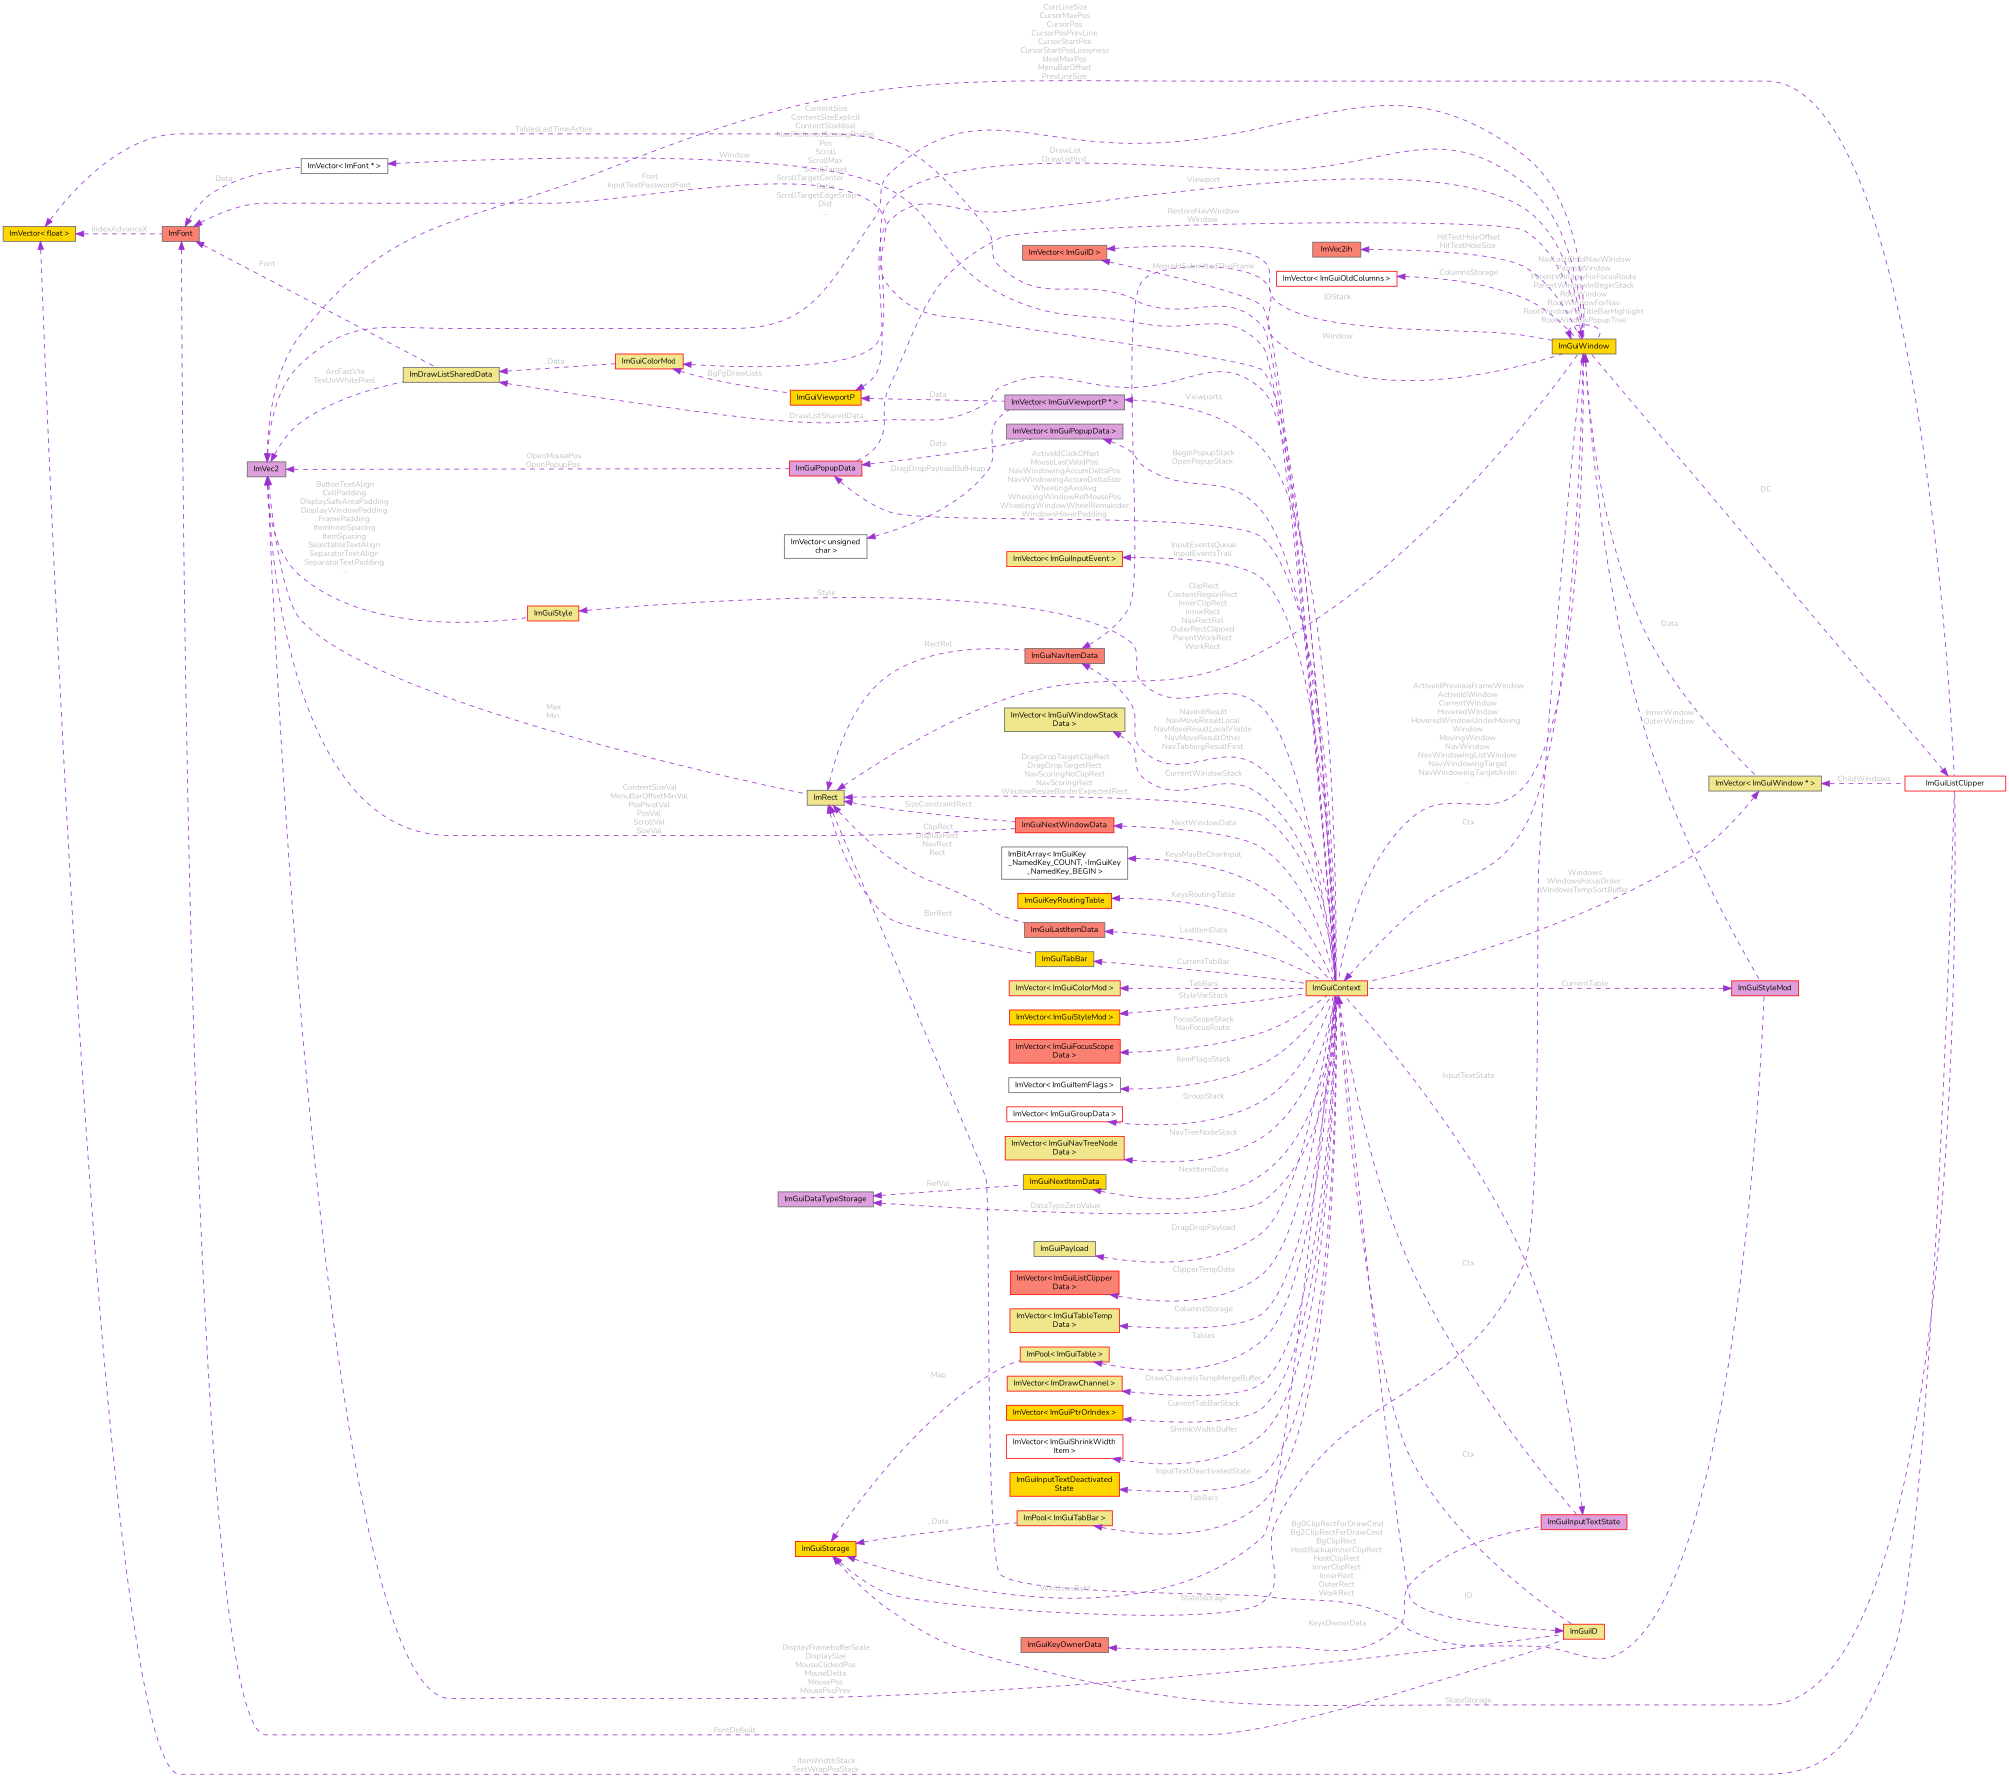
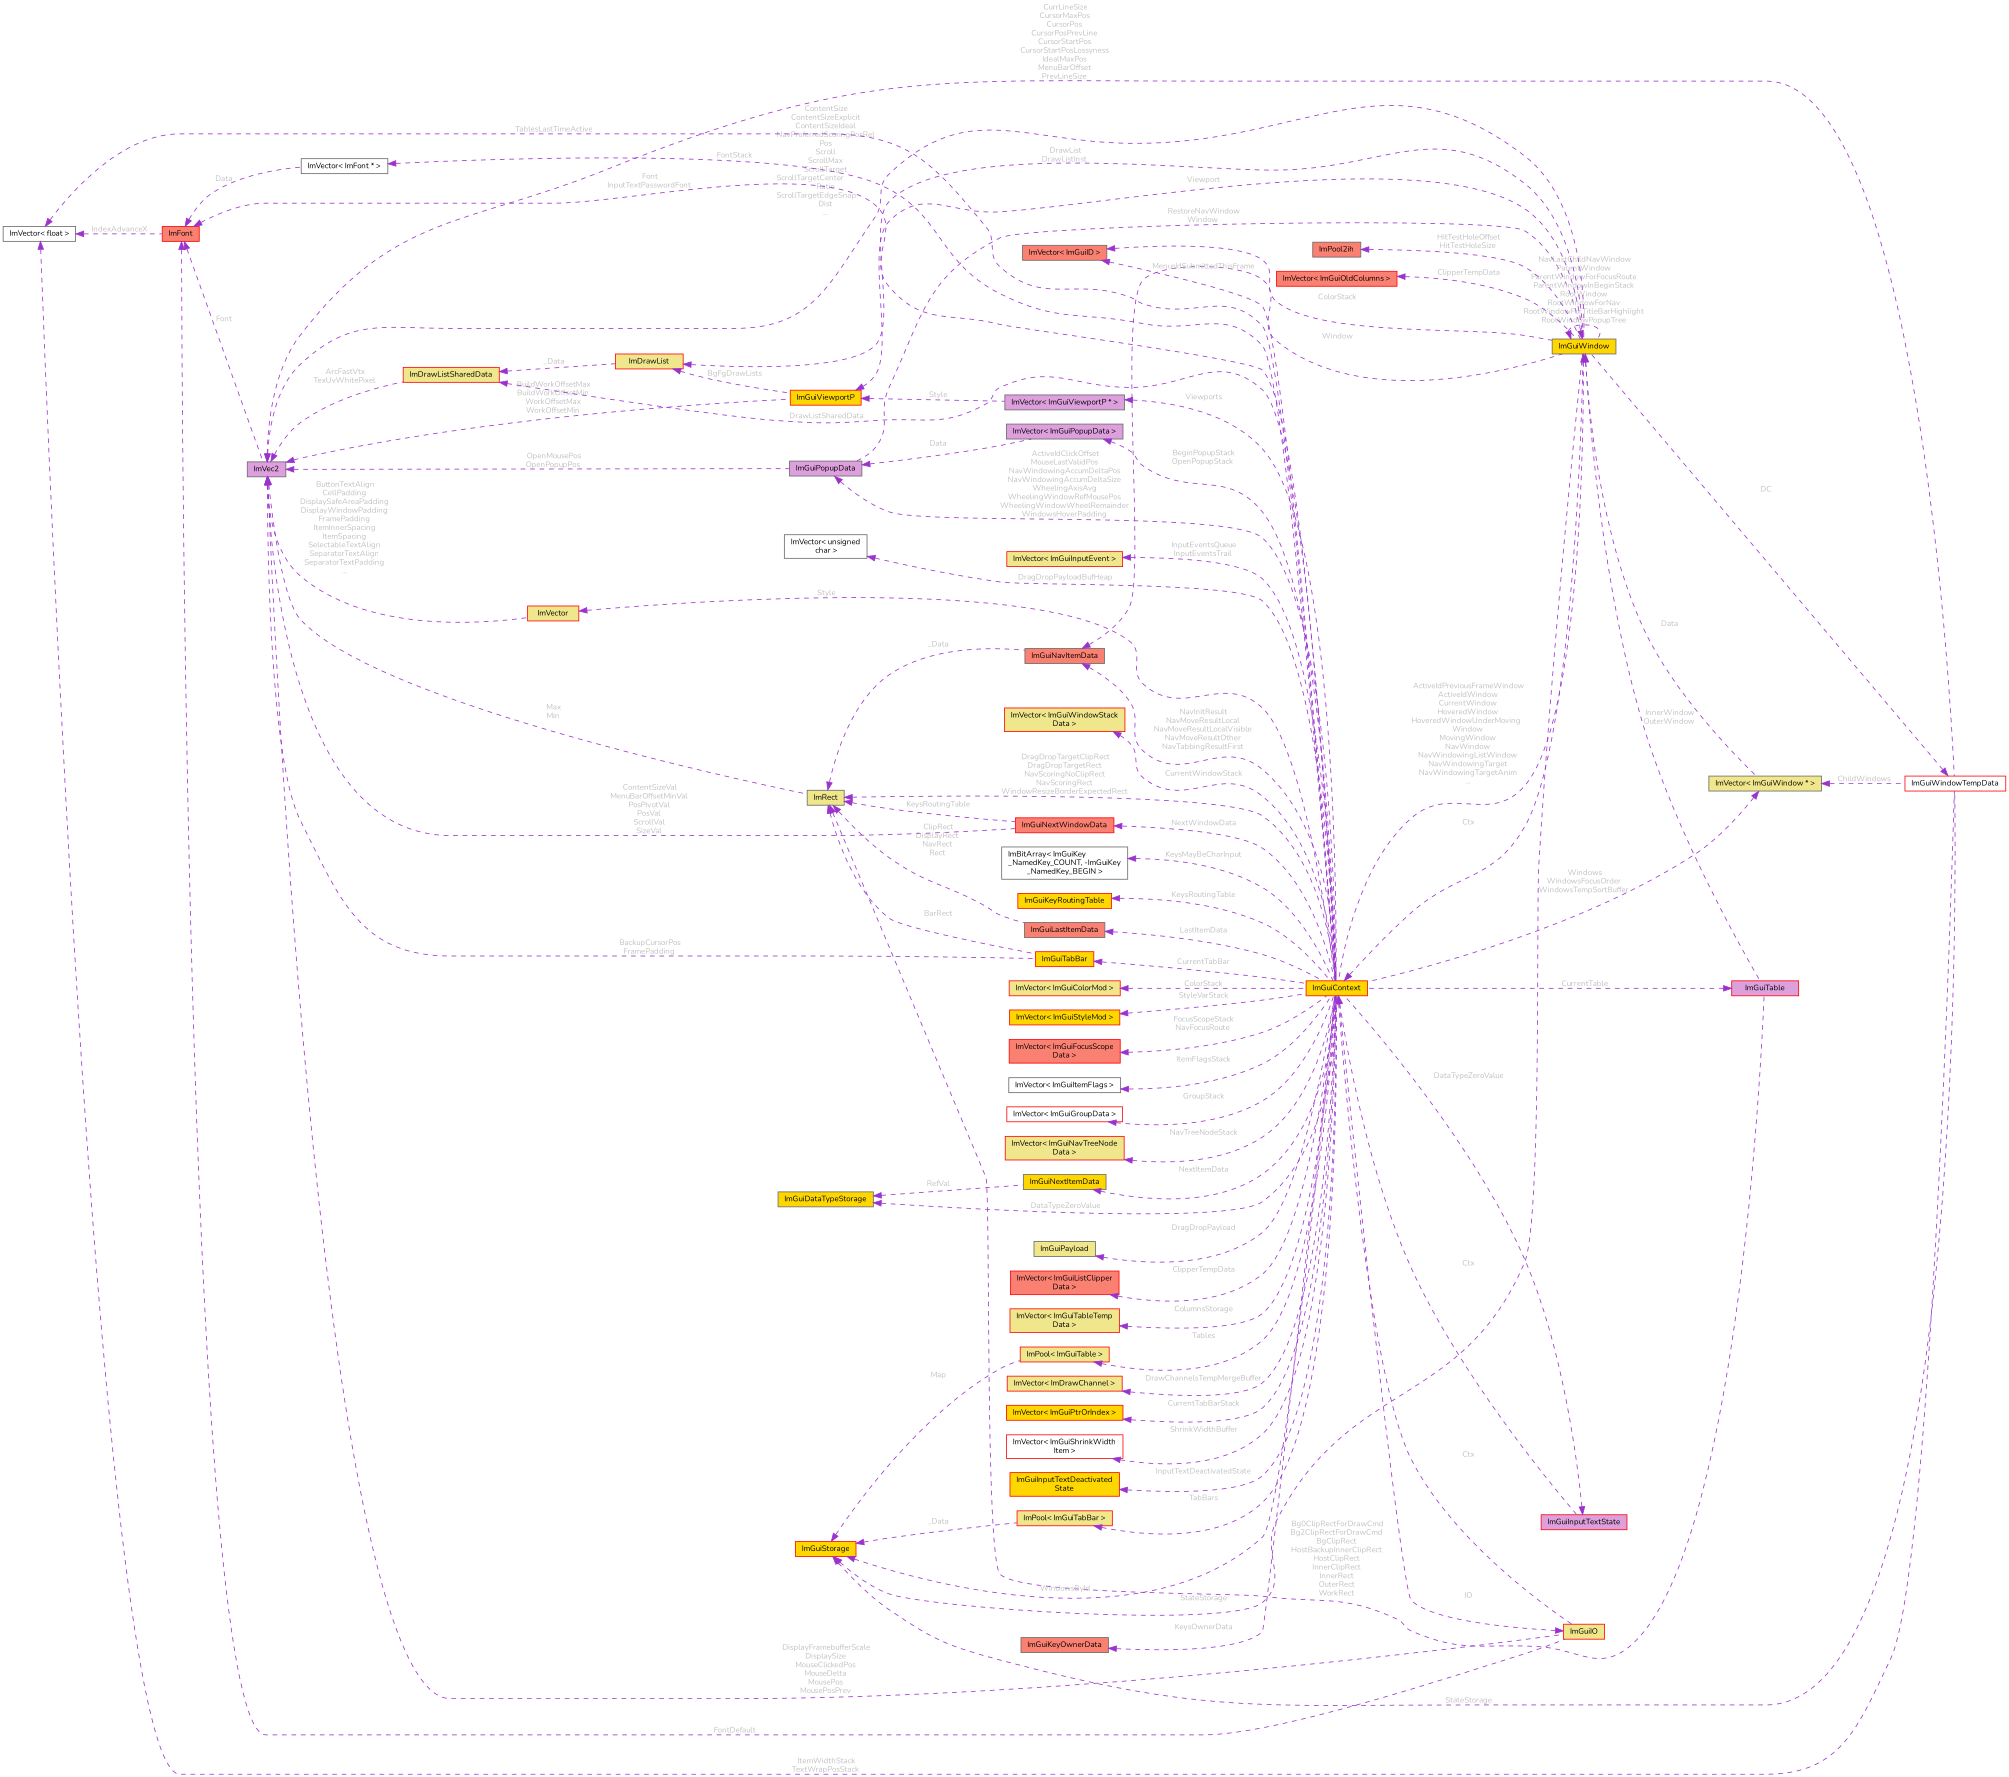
(734, 156) -> (734, 156)
(39, 234) -> (39, 234)
(181, 234) -> (181, 234)
(1337, 250) -> (1337, 250)
(1468, 273) -> (1468, 273)
(1337, 279) -> (1337, 279)
(1337, 297) -> (1337, 297)
(314, 303) -> (225, 355)
(649, 361) -> (649, 361)
(451, 375) -> (451, 375)
(938, 395) -> (938, 395)
none -> (541, 420)
(826, 469) -> (826, 469)
(965, 493) -> (1263, 601)
(553, 613) -> (553, 613)
(938, 645) -> (938, 645)
(1258, 653) -> none
(1065, 720) -> (1065, 720)
(1955, 784) -> (1955, 784)
(938, 804) -> (938, 804)
none -> (465, 956)
(1065, 959) -> (1065, 959)
(1203, 984) -> (1203, 984)
(1337, 988) -> (1337, 988)
(1765, 988) -> (1765, 988)
(1468, 1076) -> (1468, 1076)
(826, 1199) -> (826, 1199)
(1584, 1632) -> (1584, 1632)
(1356, 1649) -> (1278, 1506)
